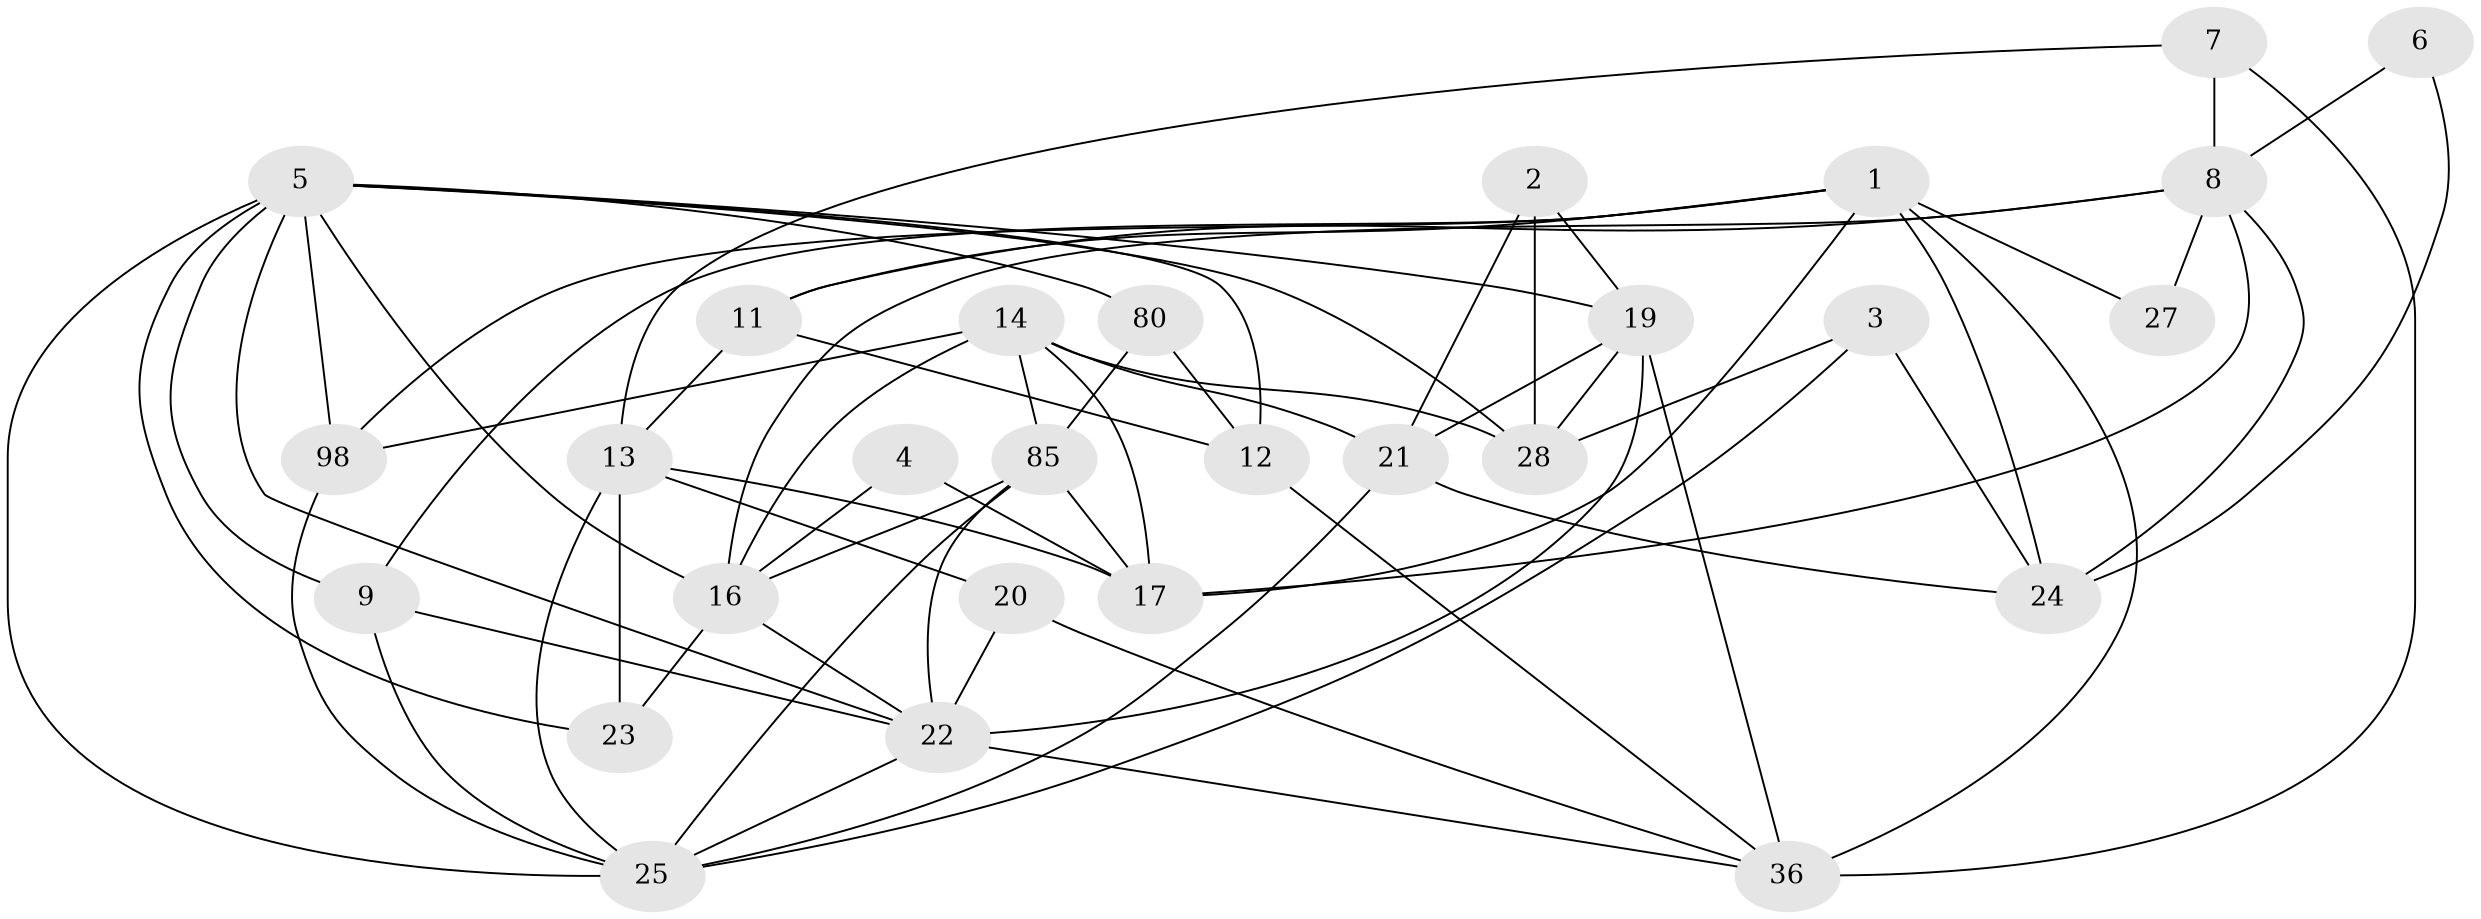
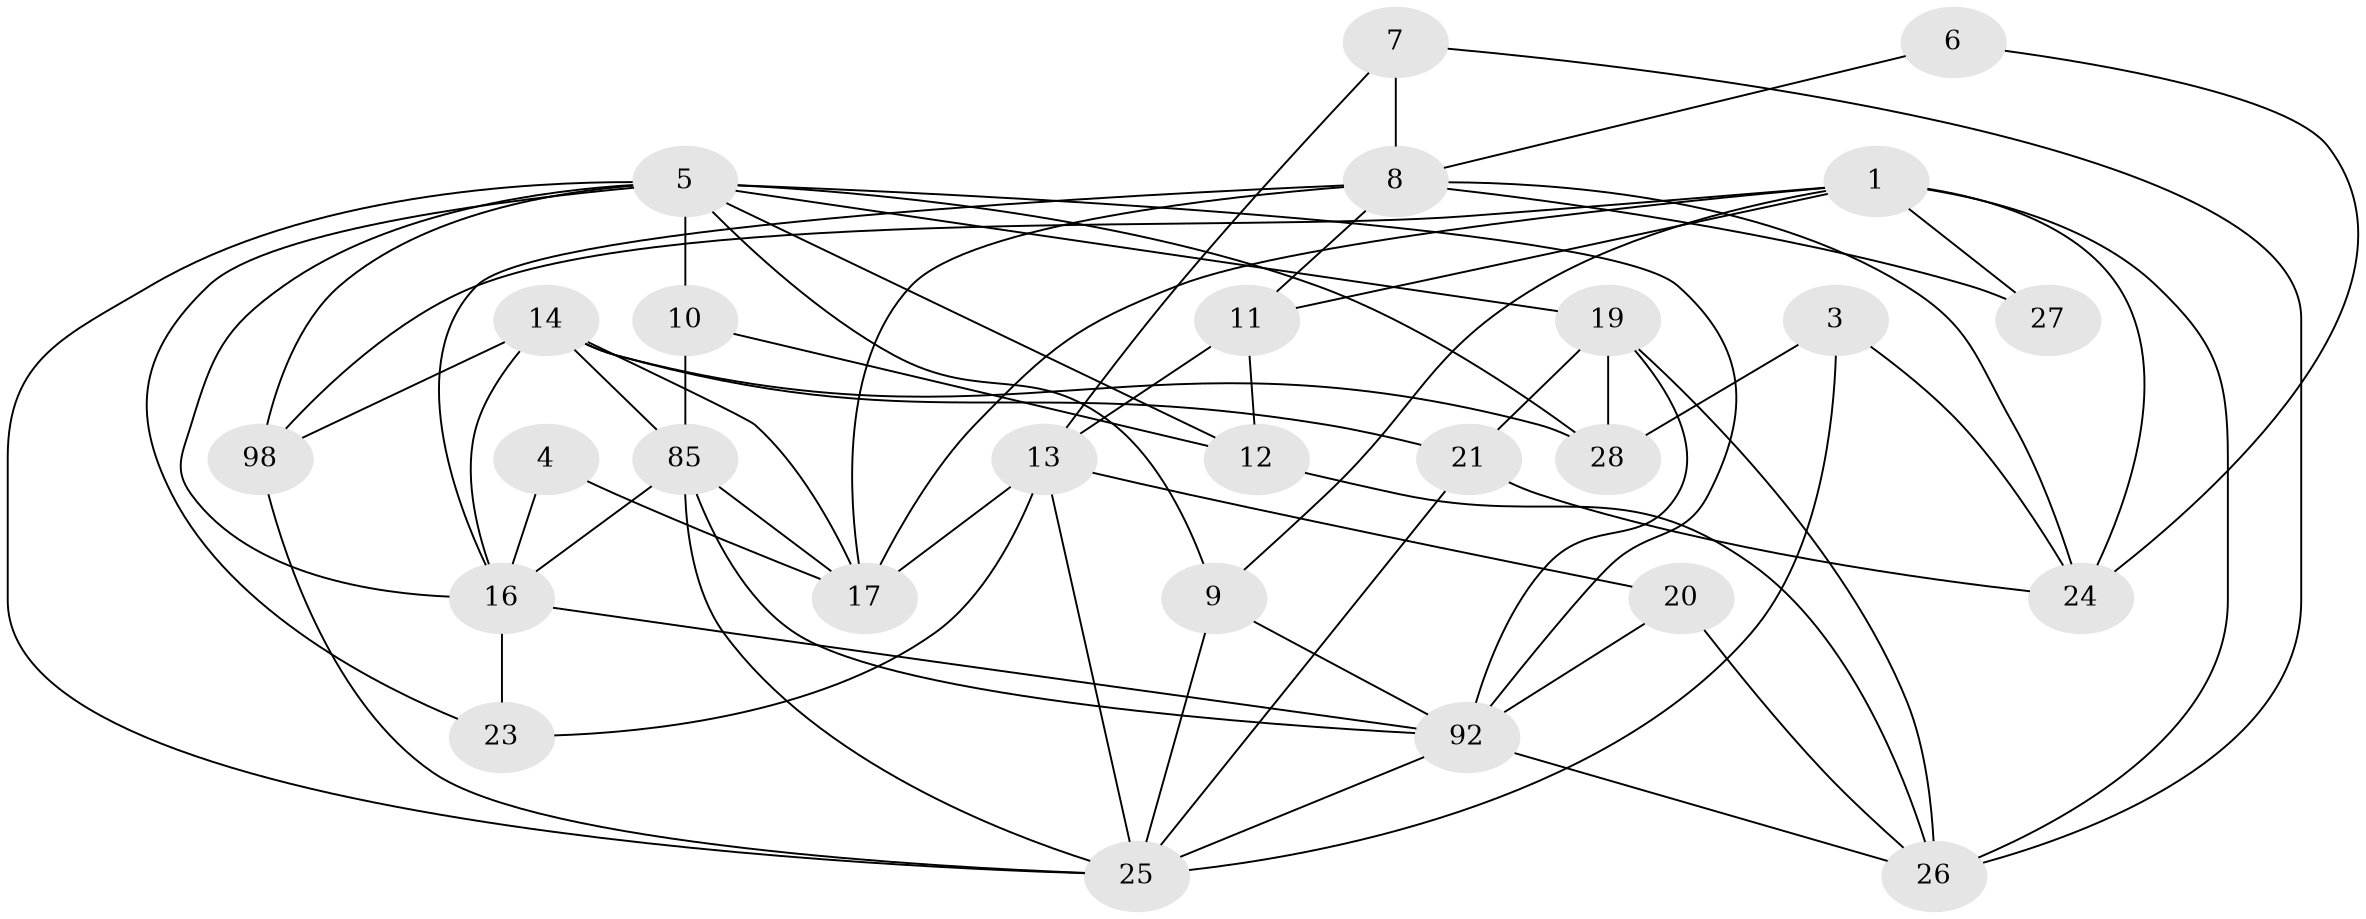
(1535, 181) -> none
(1151, 320) -> (685, 320)
(938, 737) -> (1467, 737)
(1788, 876) -> (1934, 876)
